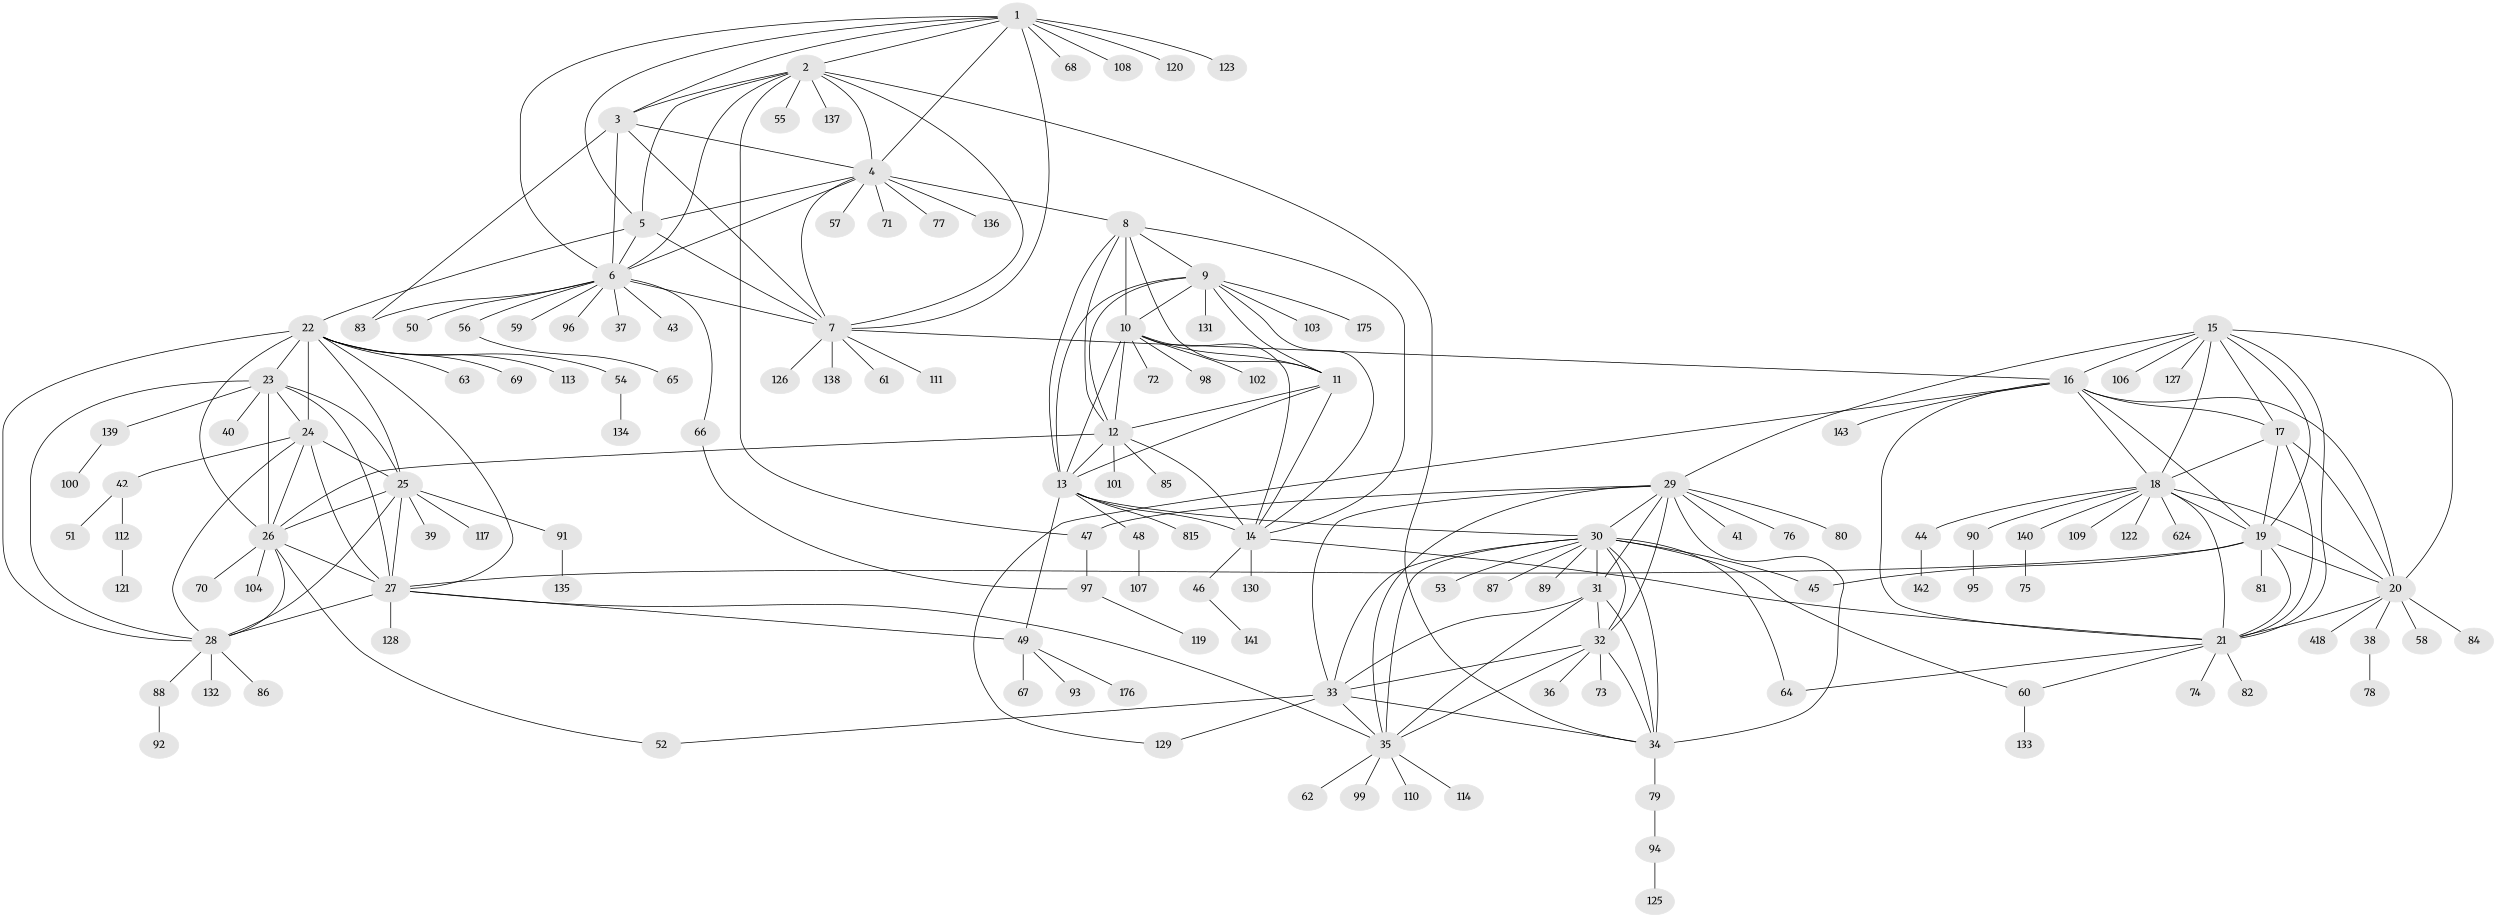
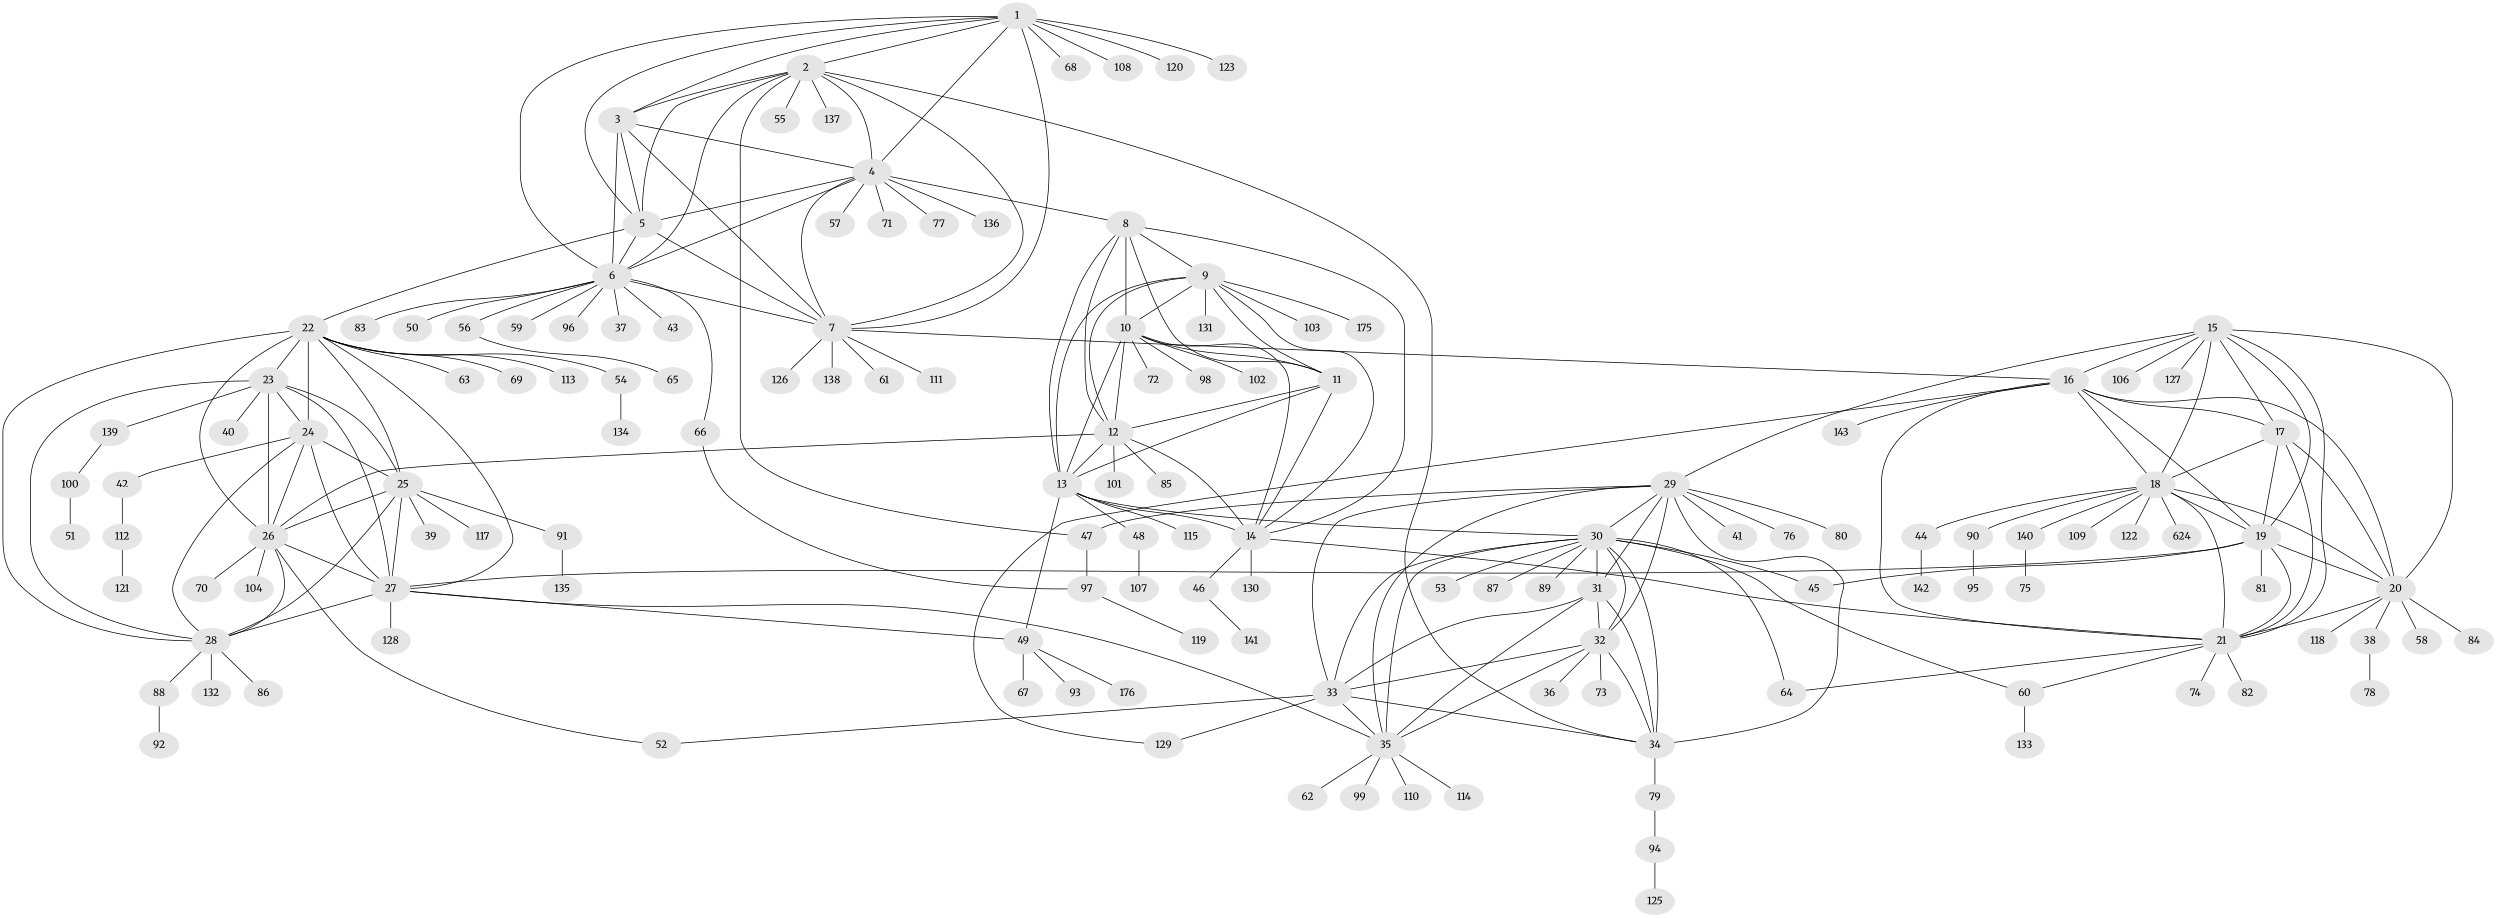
(489, 224) -> (630, 172)
(96, 511) -> (70, 511)
(1191, 537) -> (1191, 537)
(2318, 641) -> (2318, 641)
